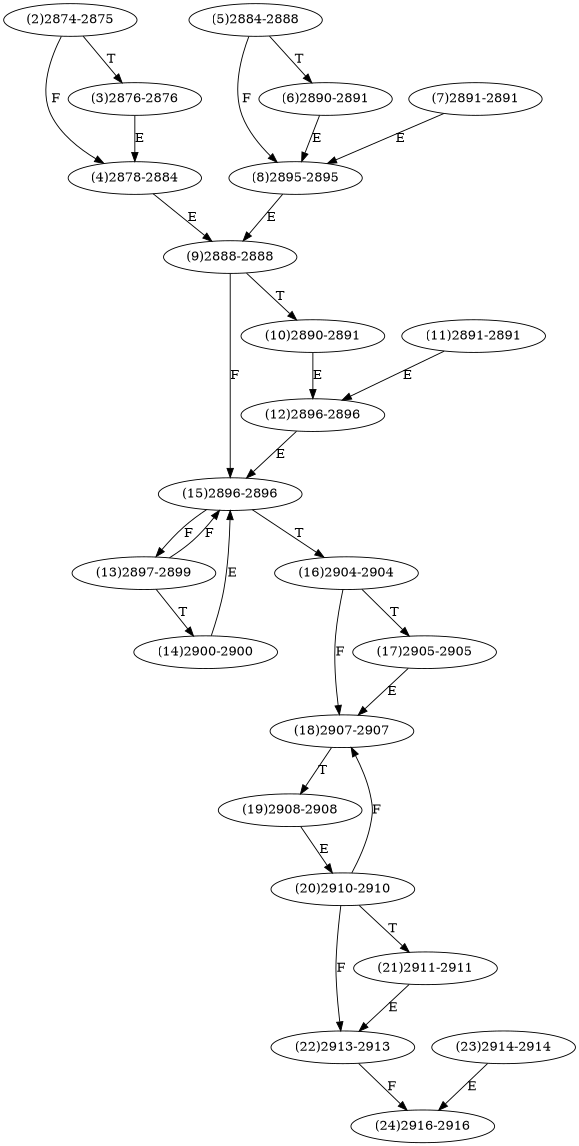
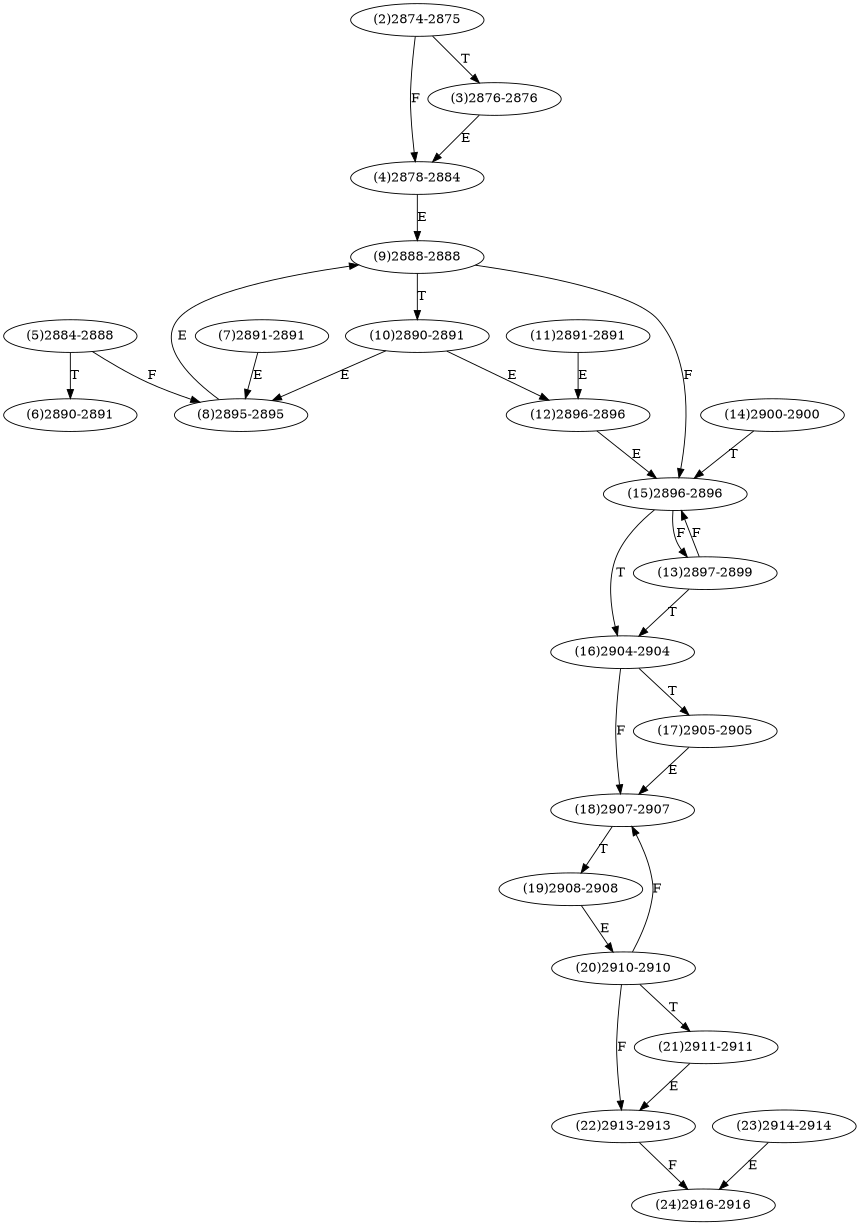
(312, 134) -> (333, 374)
(232, 573) -> (733, 455)
(172, 609) -> (667, 609)
